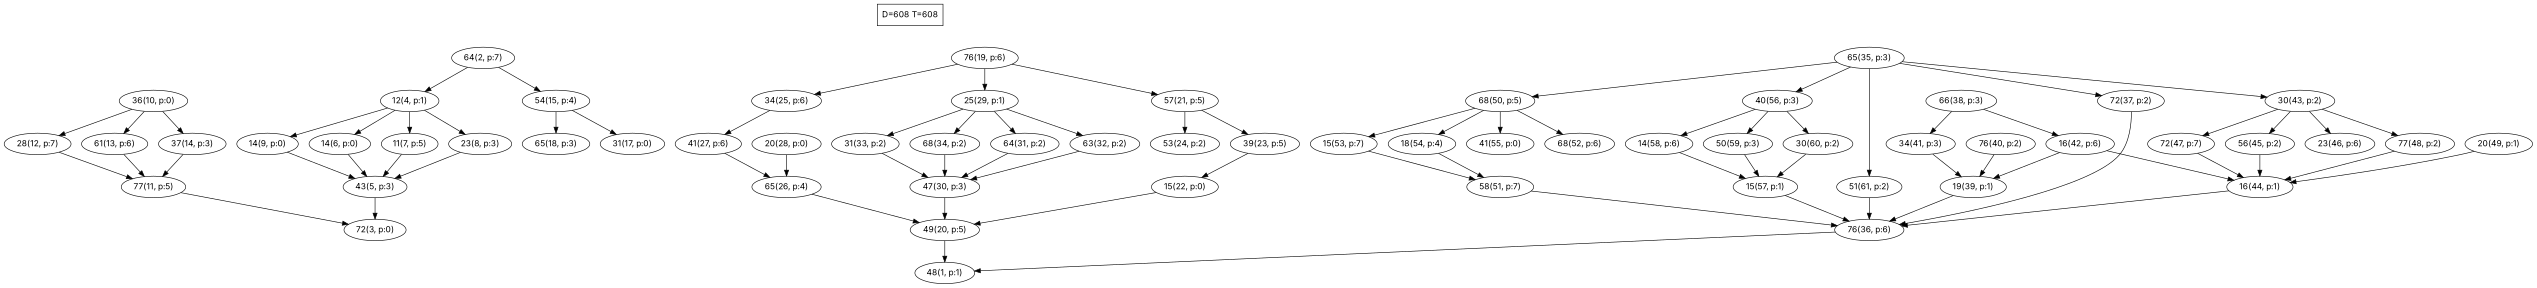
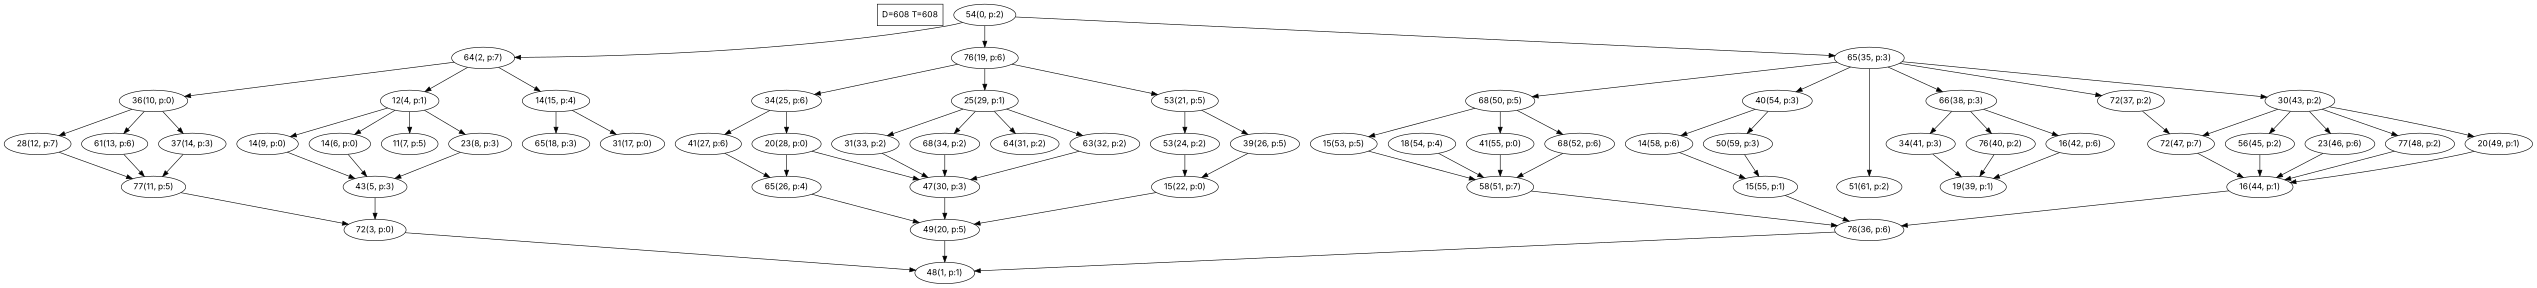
none -> (985, 15)
none -> (1912, 78)
none -> (322, 79)
(556, 101) -> (556, 101)
(1185, 101) -> (1185, 101)
(1777, 101) -> (1777, 101)
none -> (787, 120)
none -> (1979, 120)
none -> (2399, 120)
(1464, 121) -> none
(1265, 144) -> (1265, 144)
(1344, 144) -> (1344, 144)
(1818, 144) -> none
(394, 163) -> none
none -> (1185, 163)
none -> (1500, 163)
(987, 164) -> (863, 165)
none -> (1543, 164)
(2167, 165) -> (2302, 164)
(1765, 187) -> (1765, 187)
(2038, 193) -> (2154, 121)
(1869, 206) -> none
(1924, 207) -> none
none -> (657, 251)
